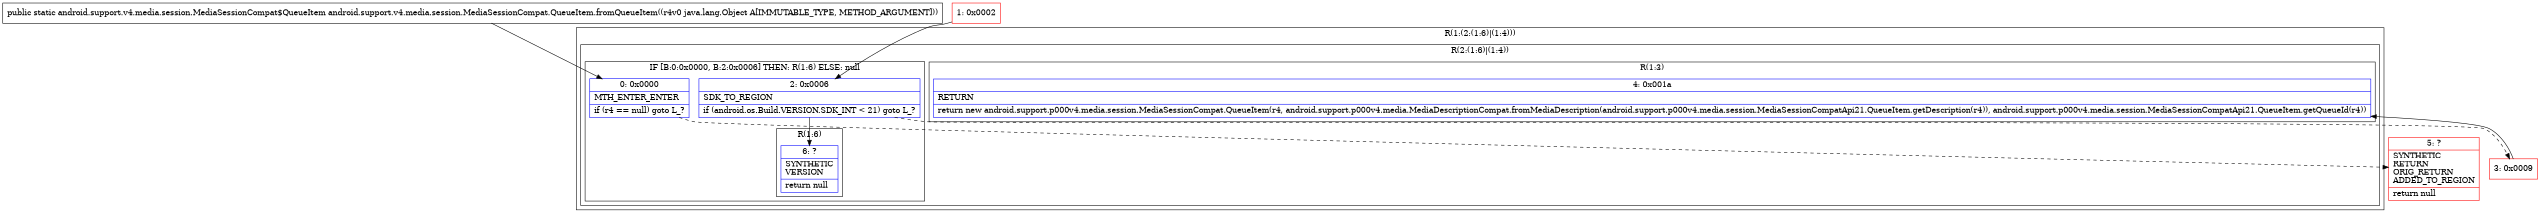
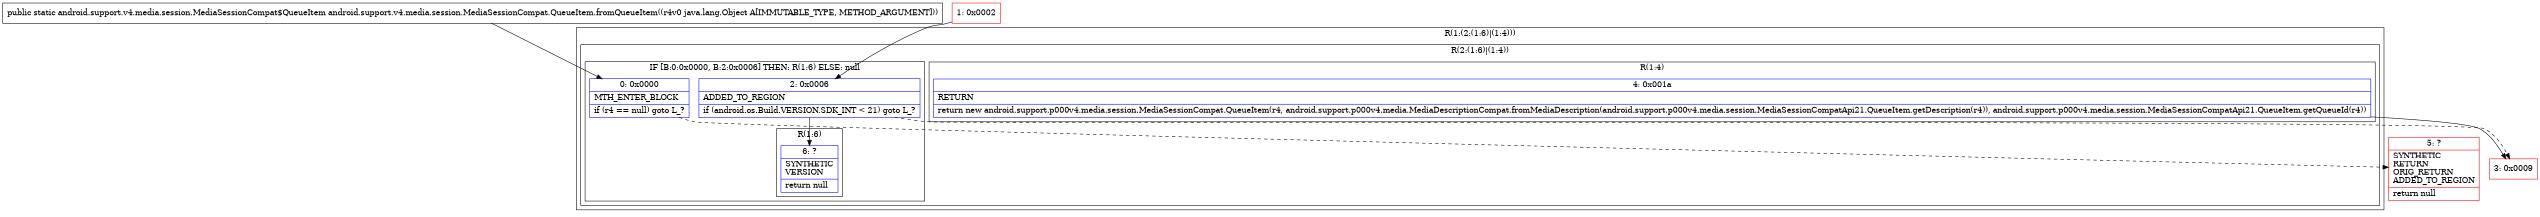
(1652, 68) -> (1652, 68)
(636, 98) -> (636, 98)
(738, 98) -> (744, 98)
(2453, 122) -> (2443, 122)
